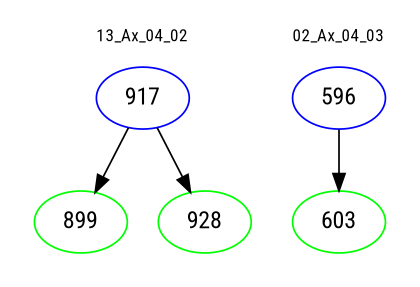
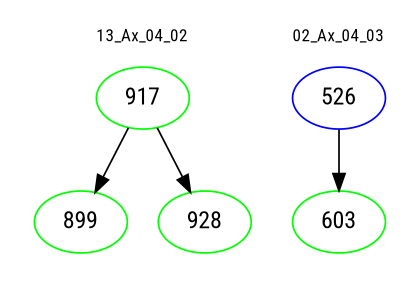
(143, 98) -> (143, 98)
(339, 98) -> (339, 98)
